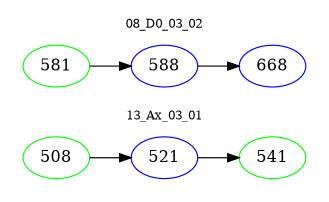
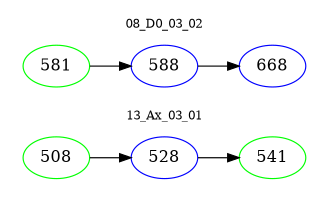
(164, 158) -> (164, 158)
